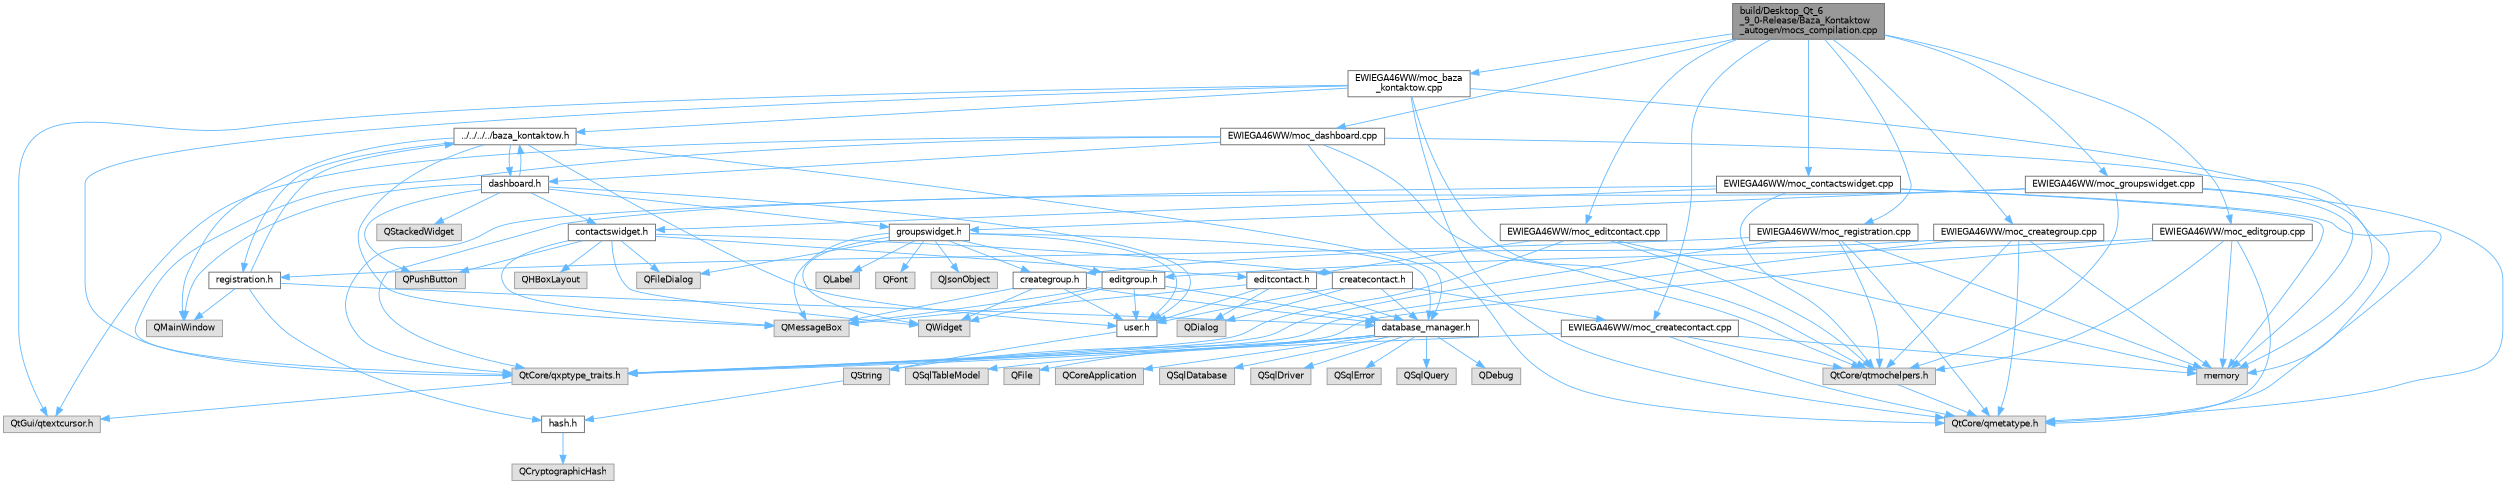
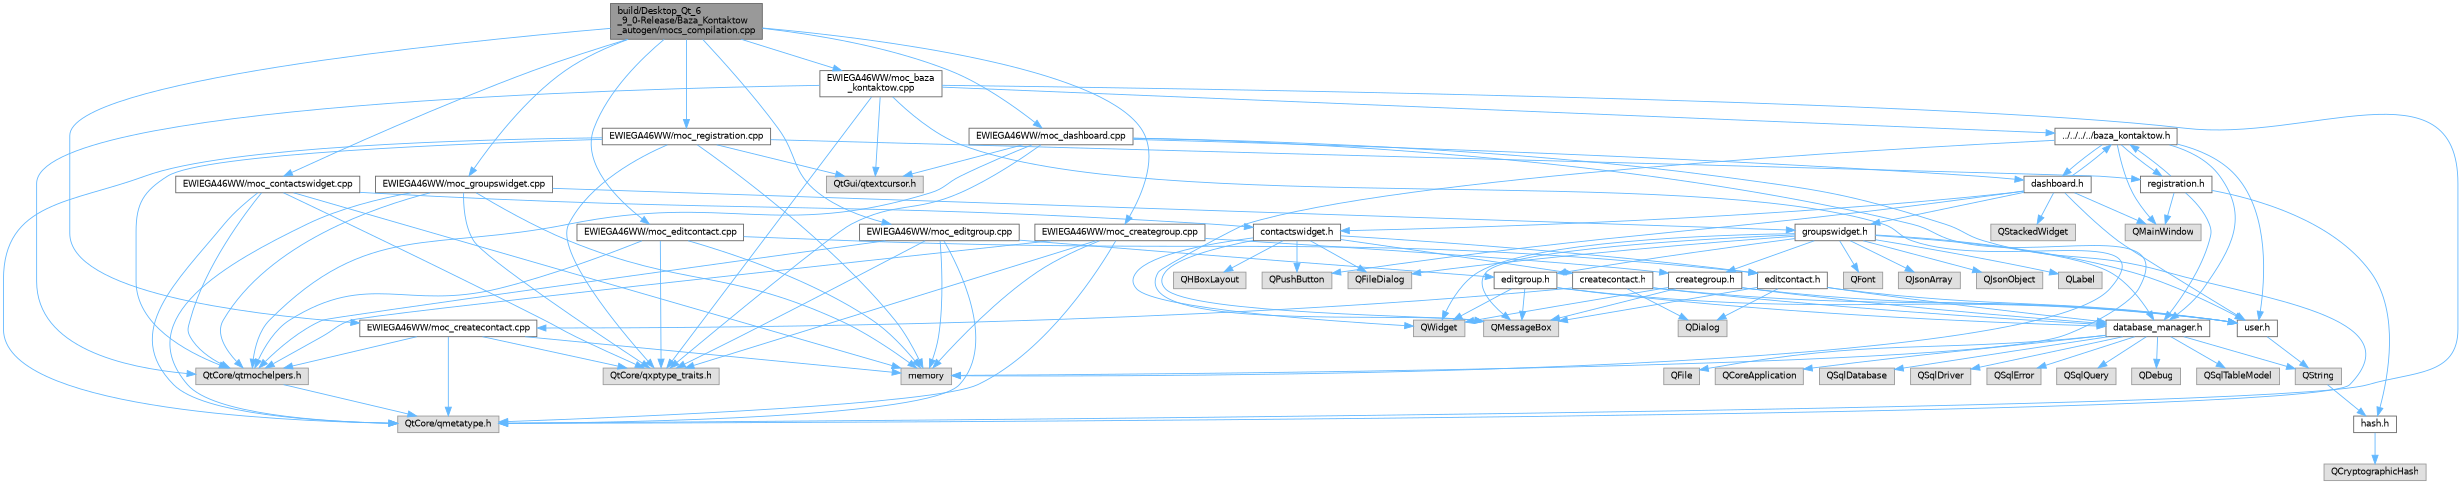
none -> (1929, 280)
(311, 400) -> (776, 159)
